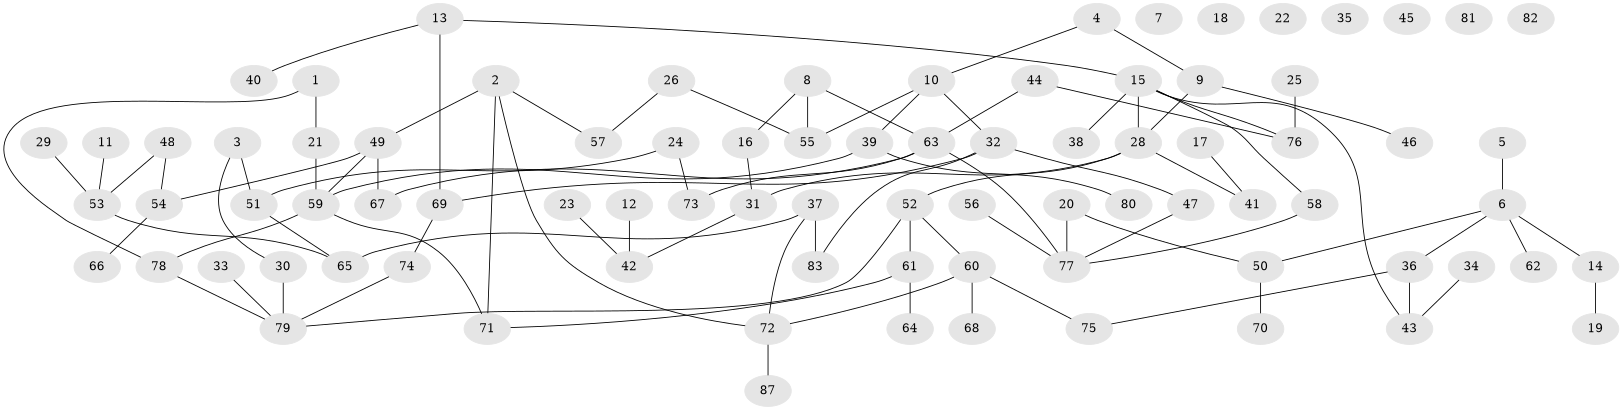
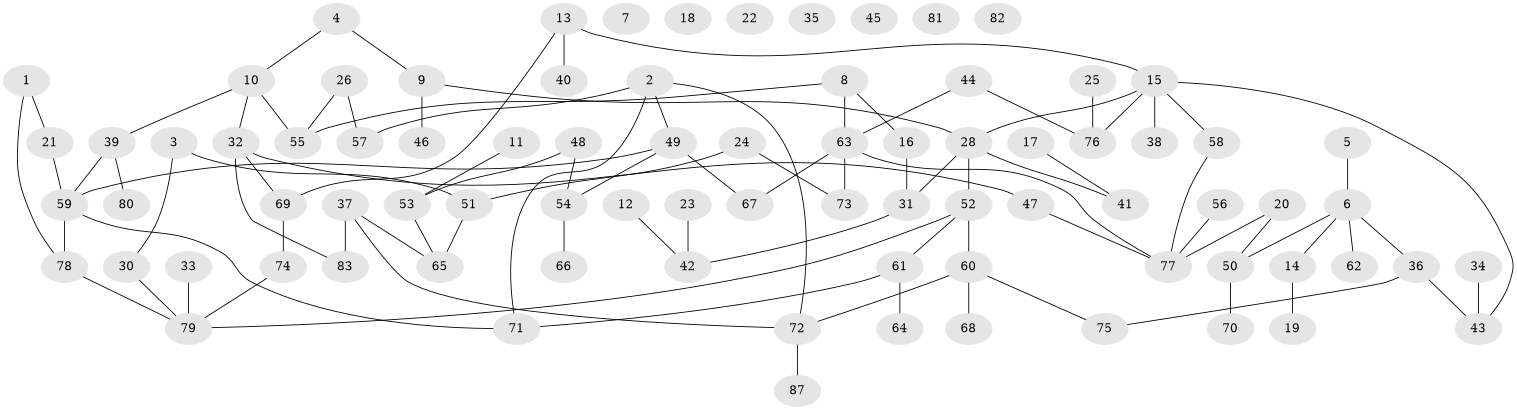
(44, 143) -> none
